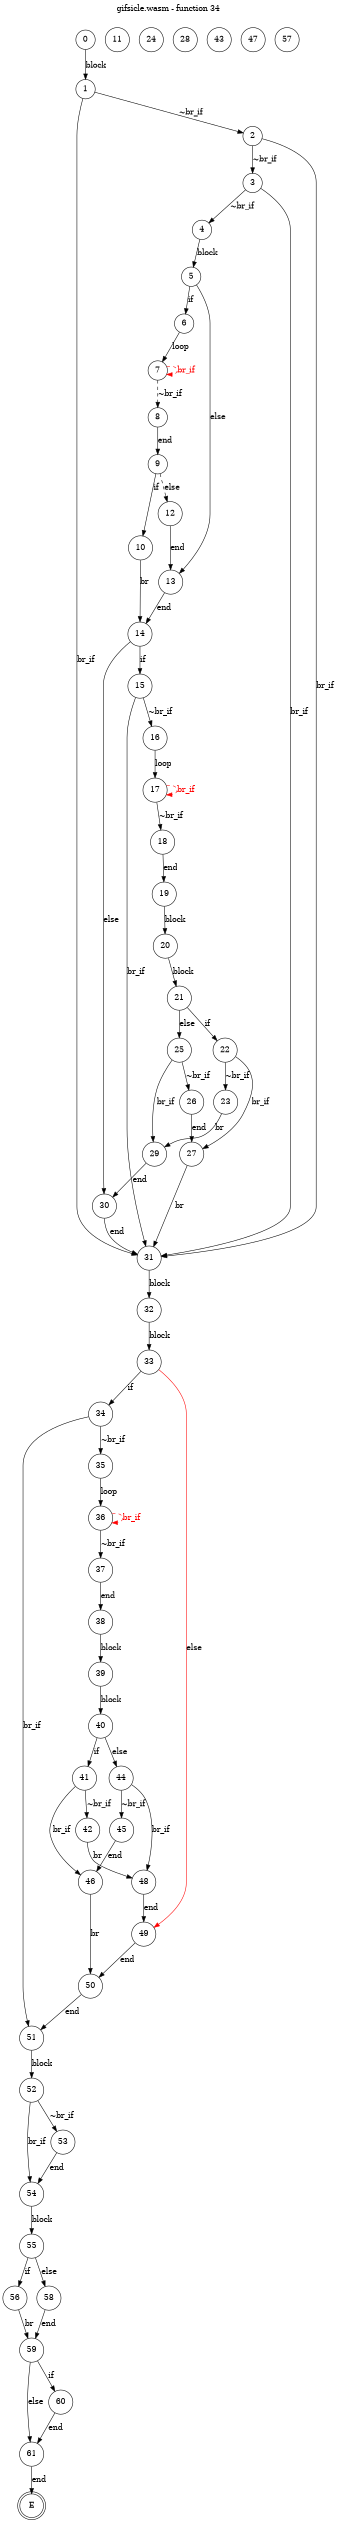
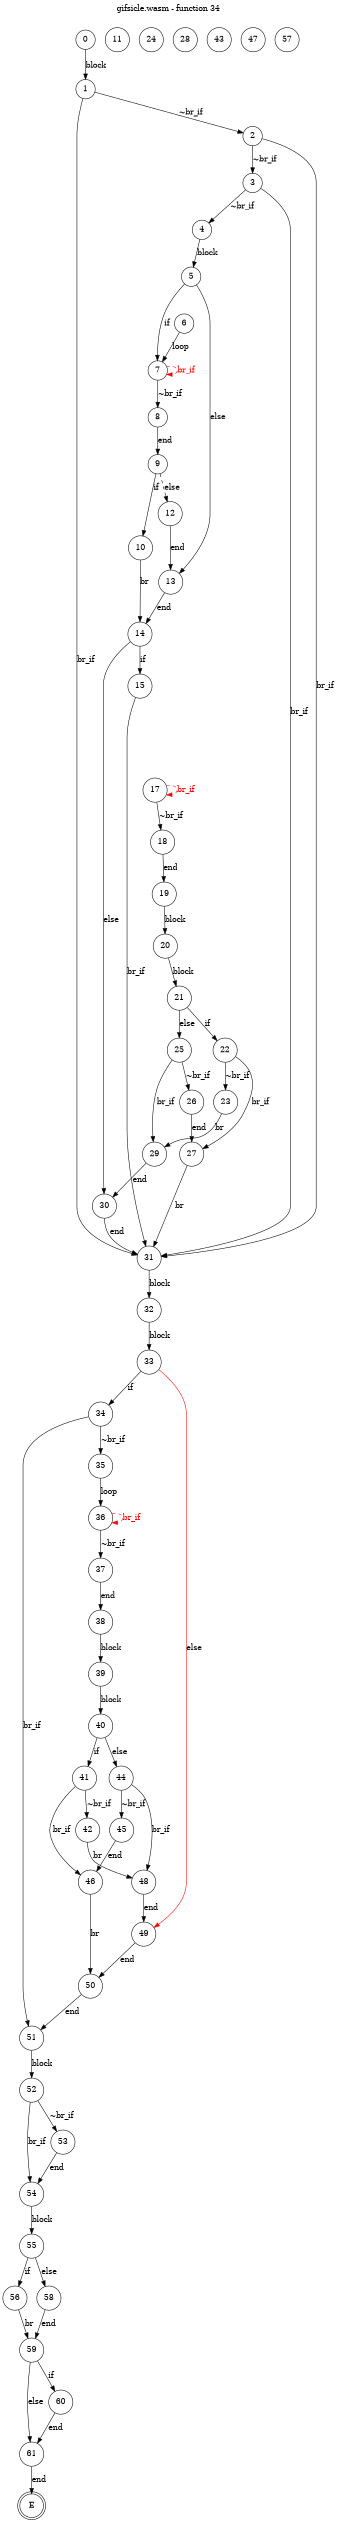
(188, 298) -> (163, 317)
(158, 391) -> (158, 391)
(155, 738) -> none
